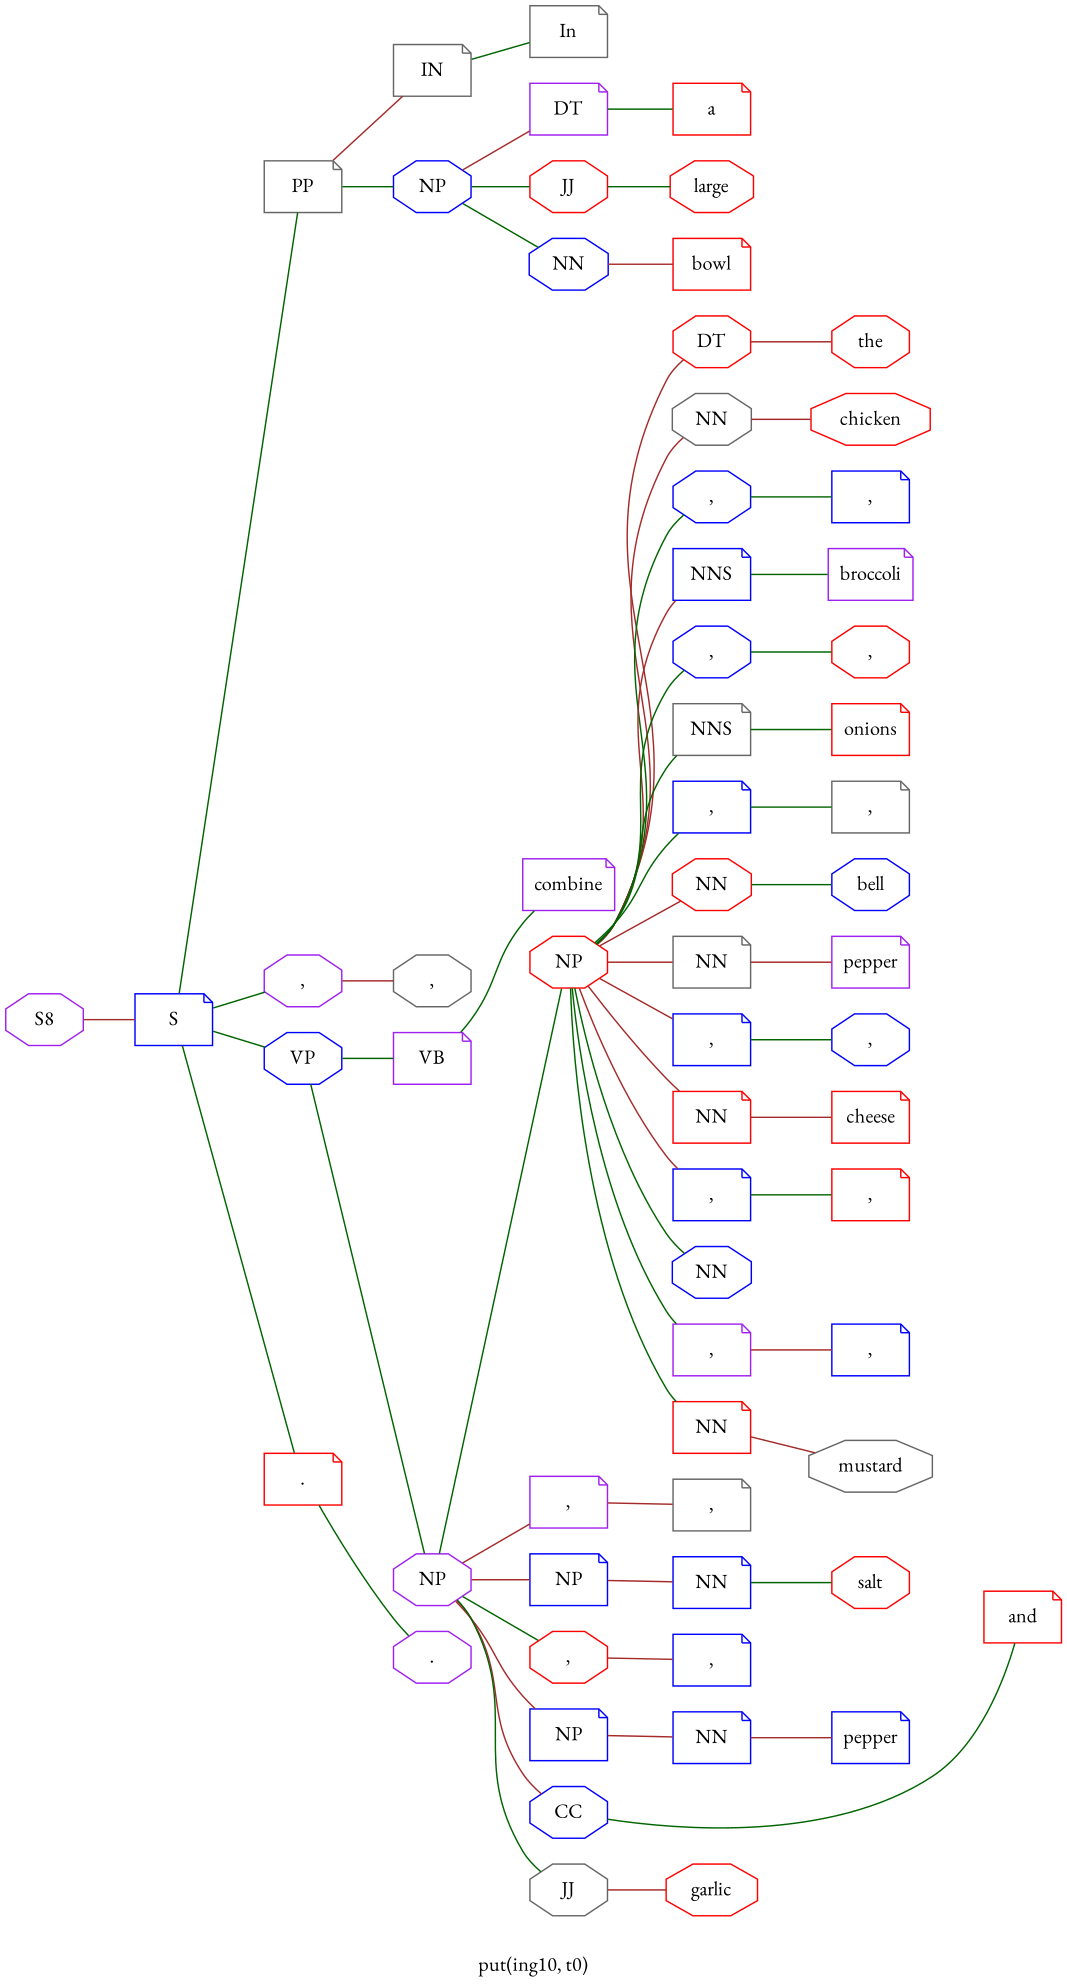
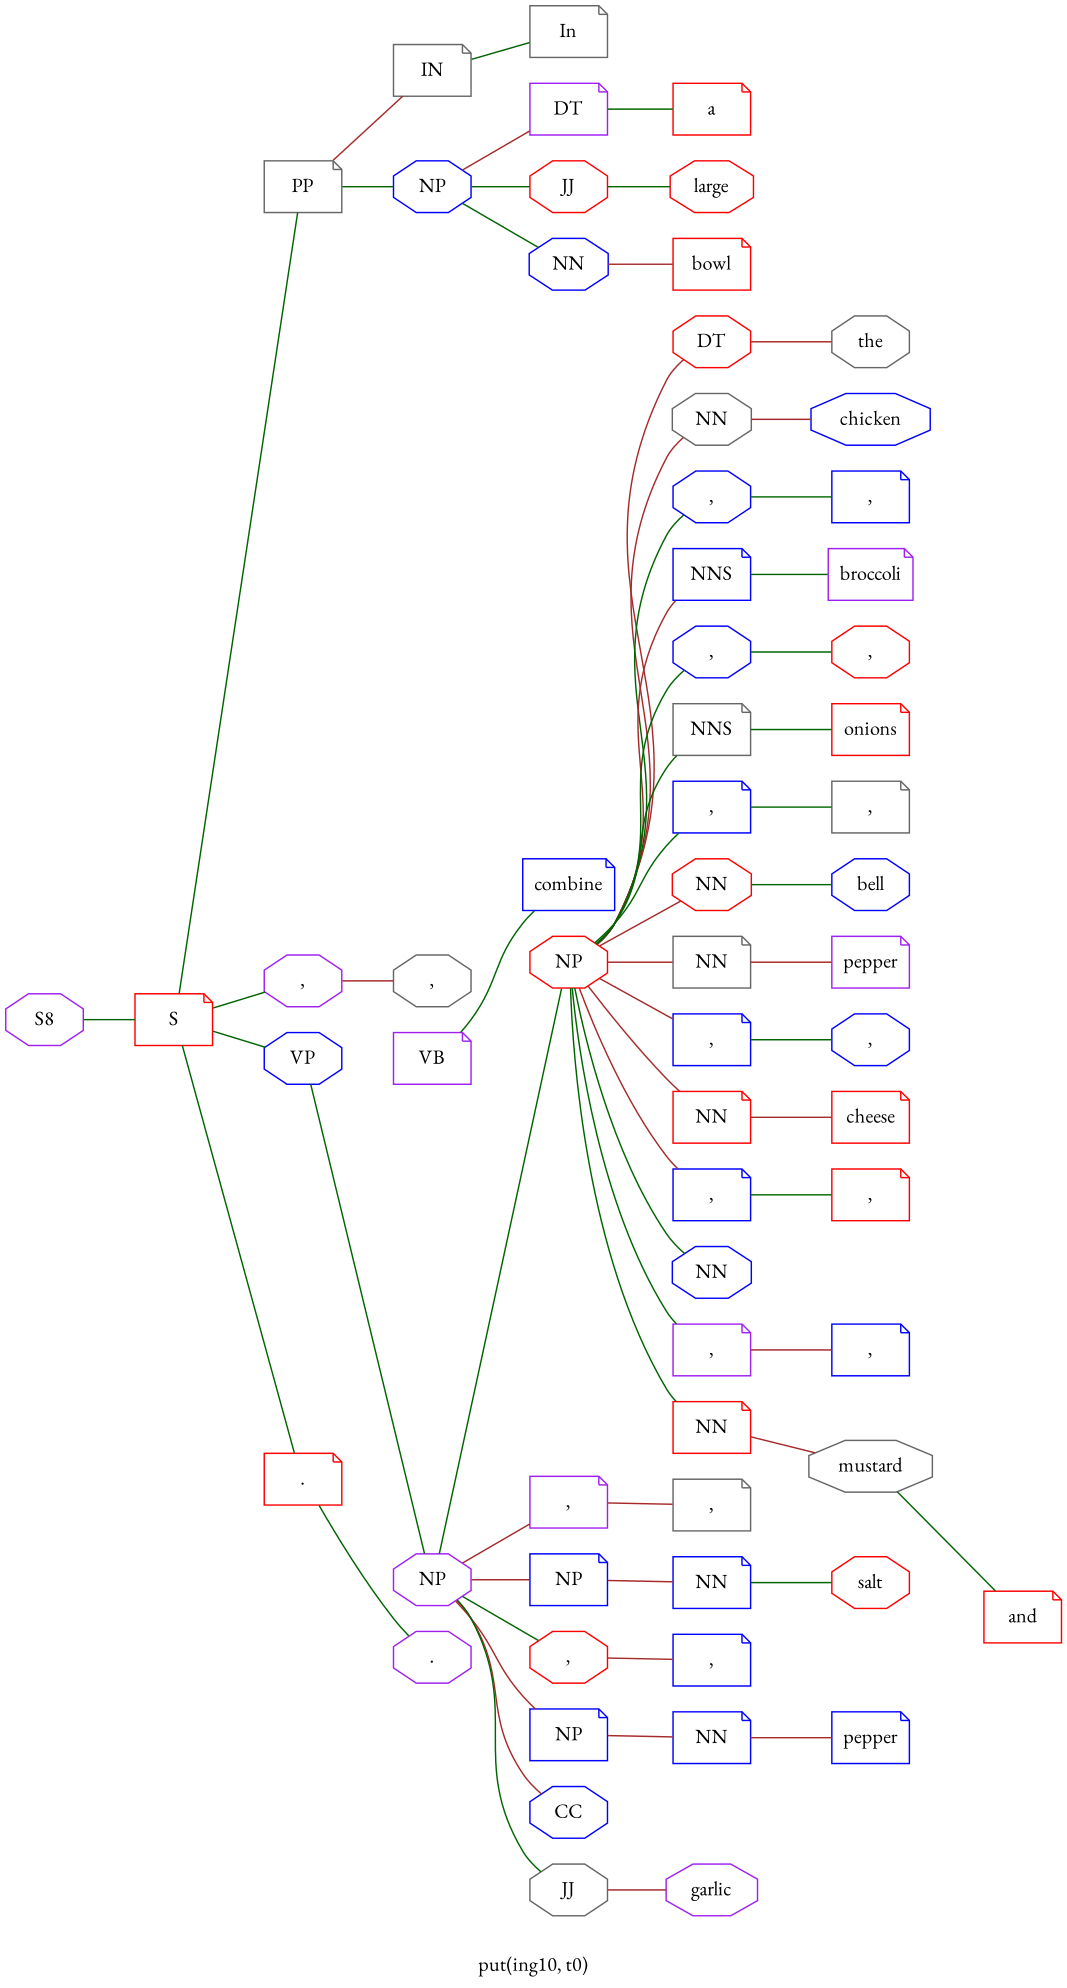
(871, 342) -> (871, 342)
(871, 419) -> (871, 419)
(569, 885) -> (569, 885)
(109, 1020) -> (109, 1020)
(174, 1020) -> (174, 1020)
(368, 1058) -> none
(853, 1811) -> (946, 1541)
(712, 1890) -> (712, 1890)
